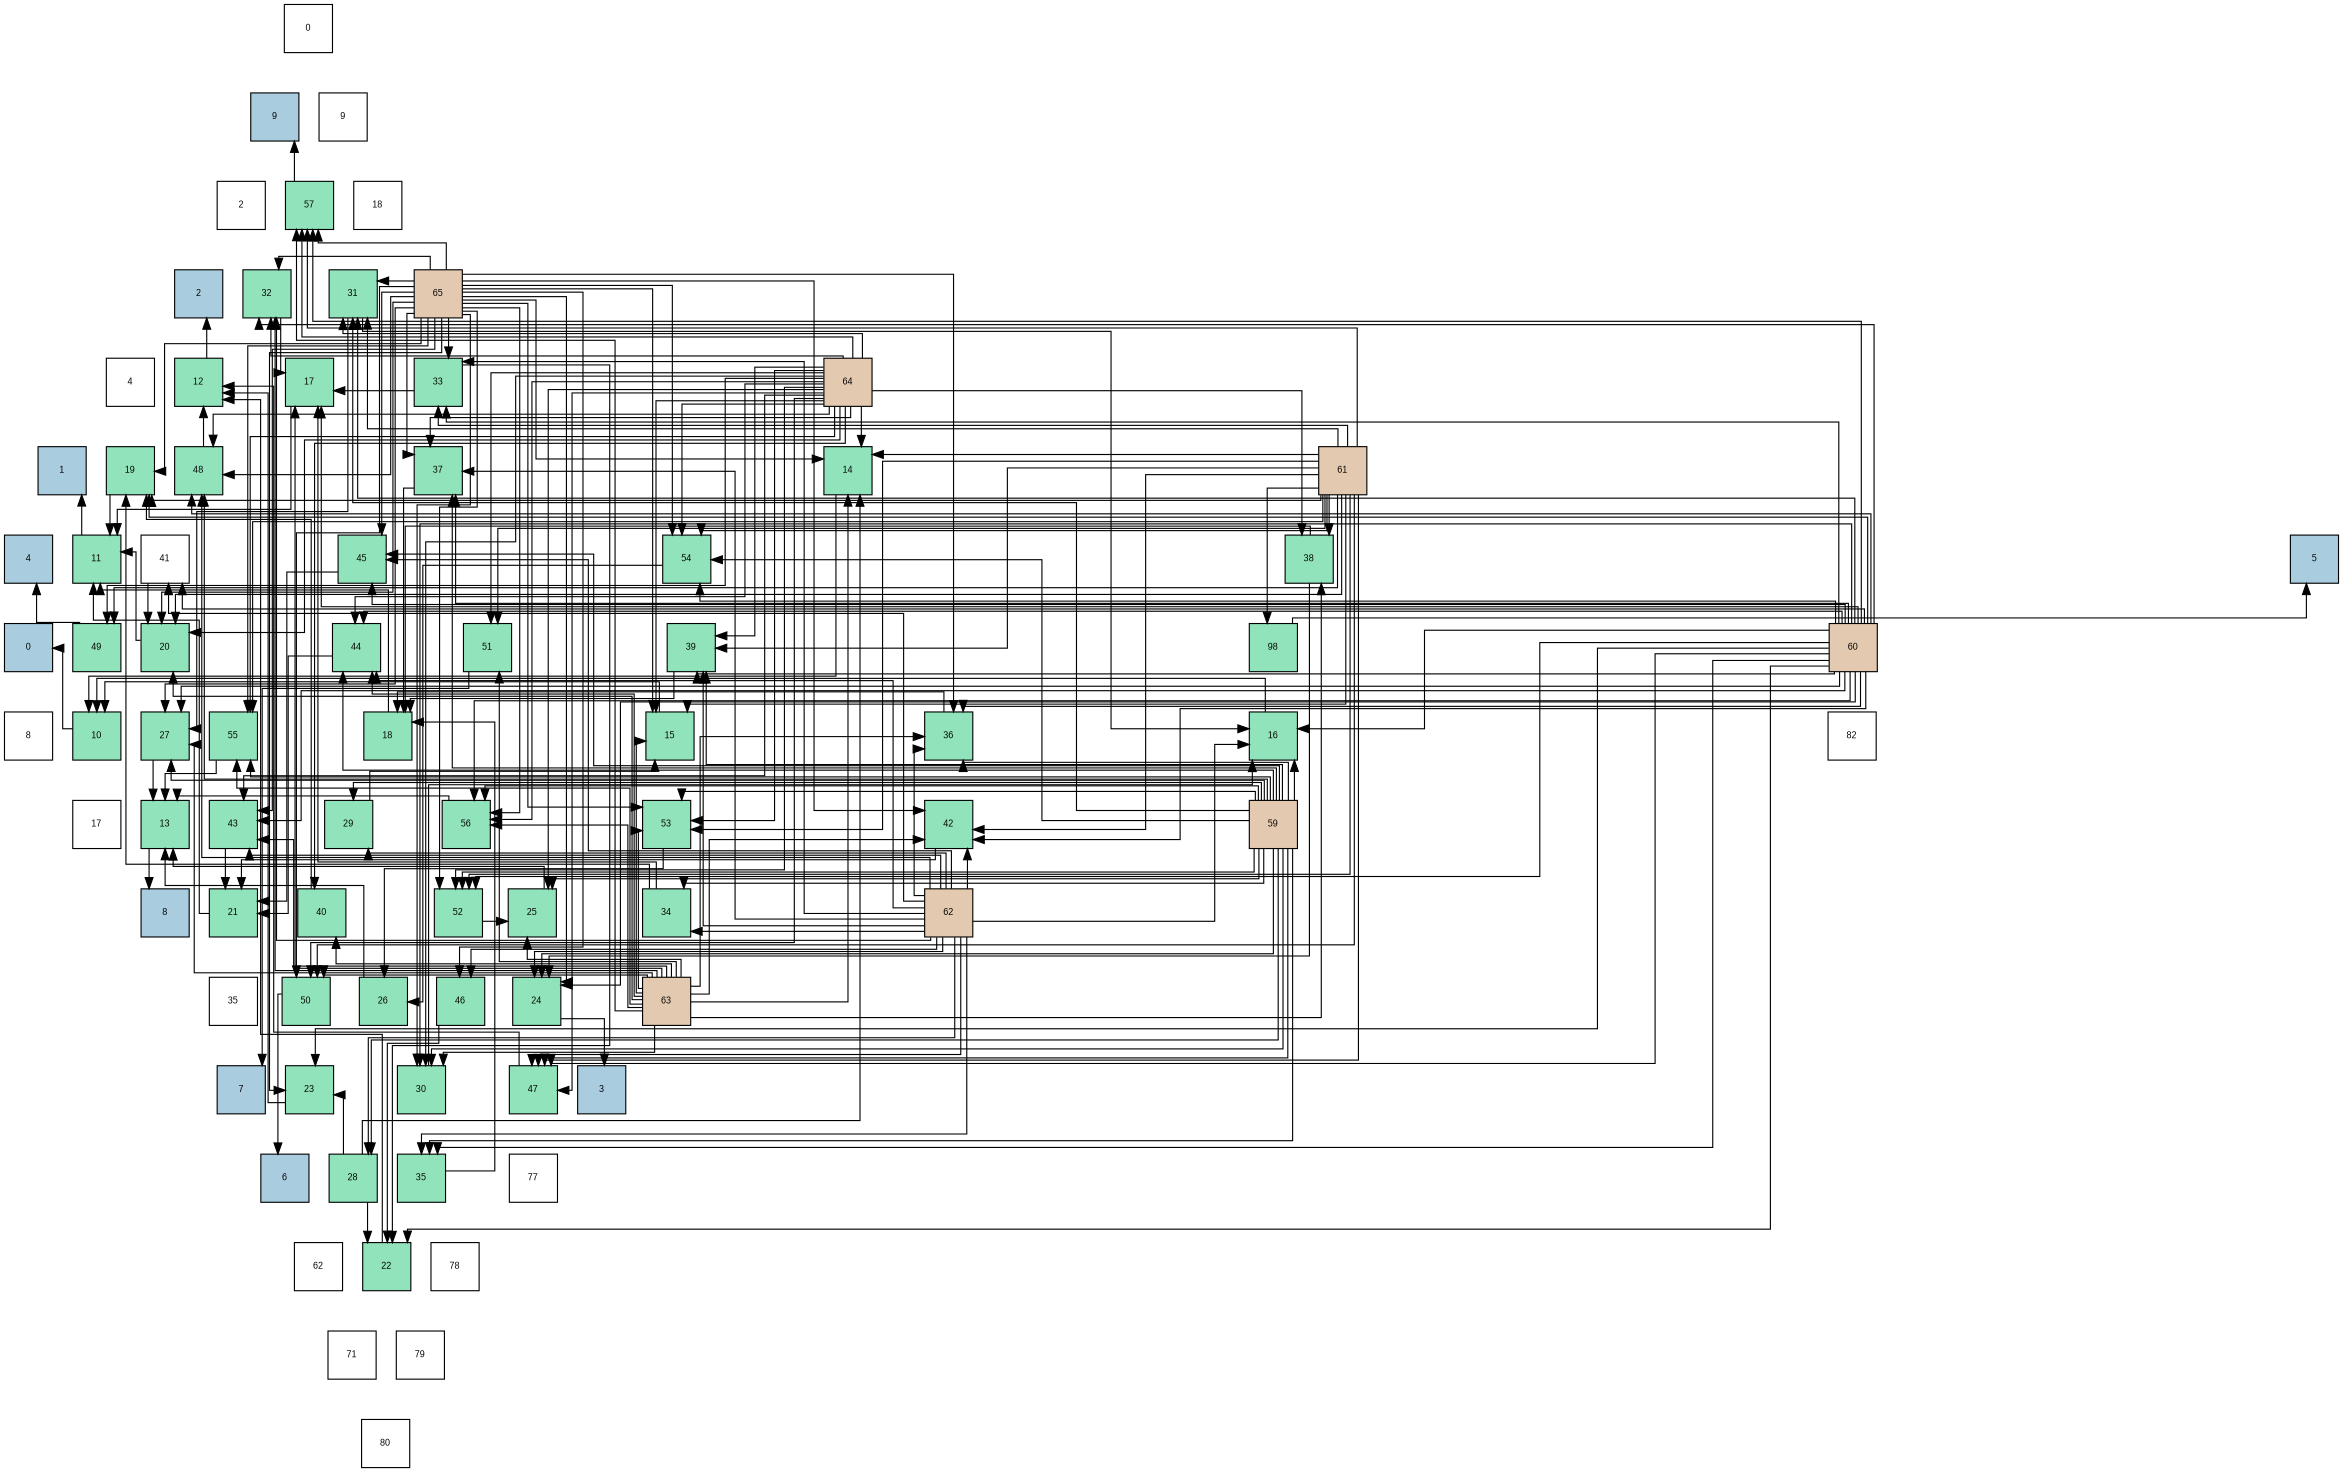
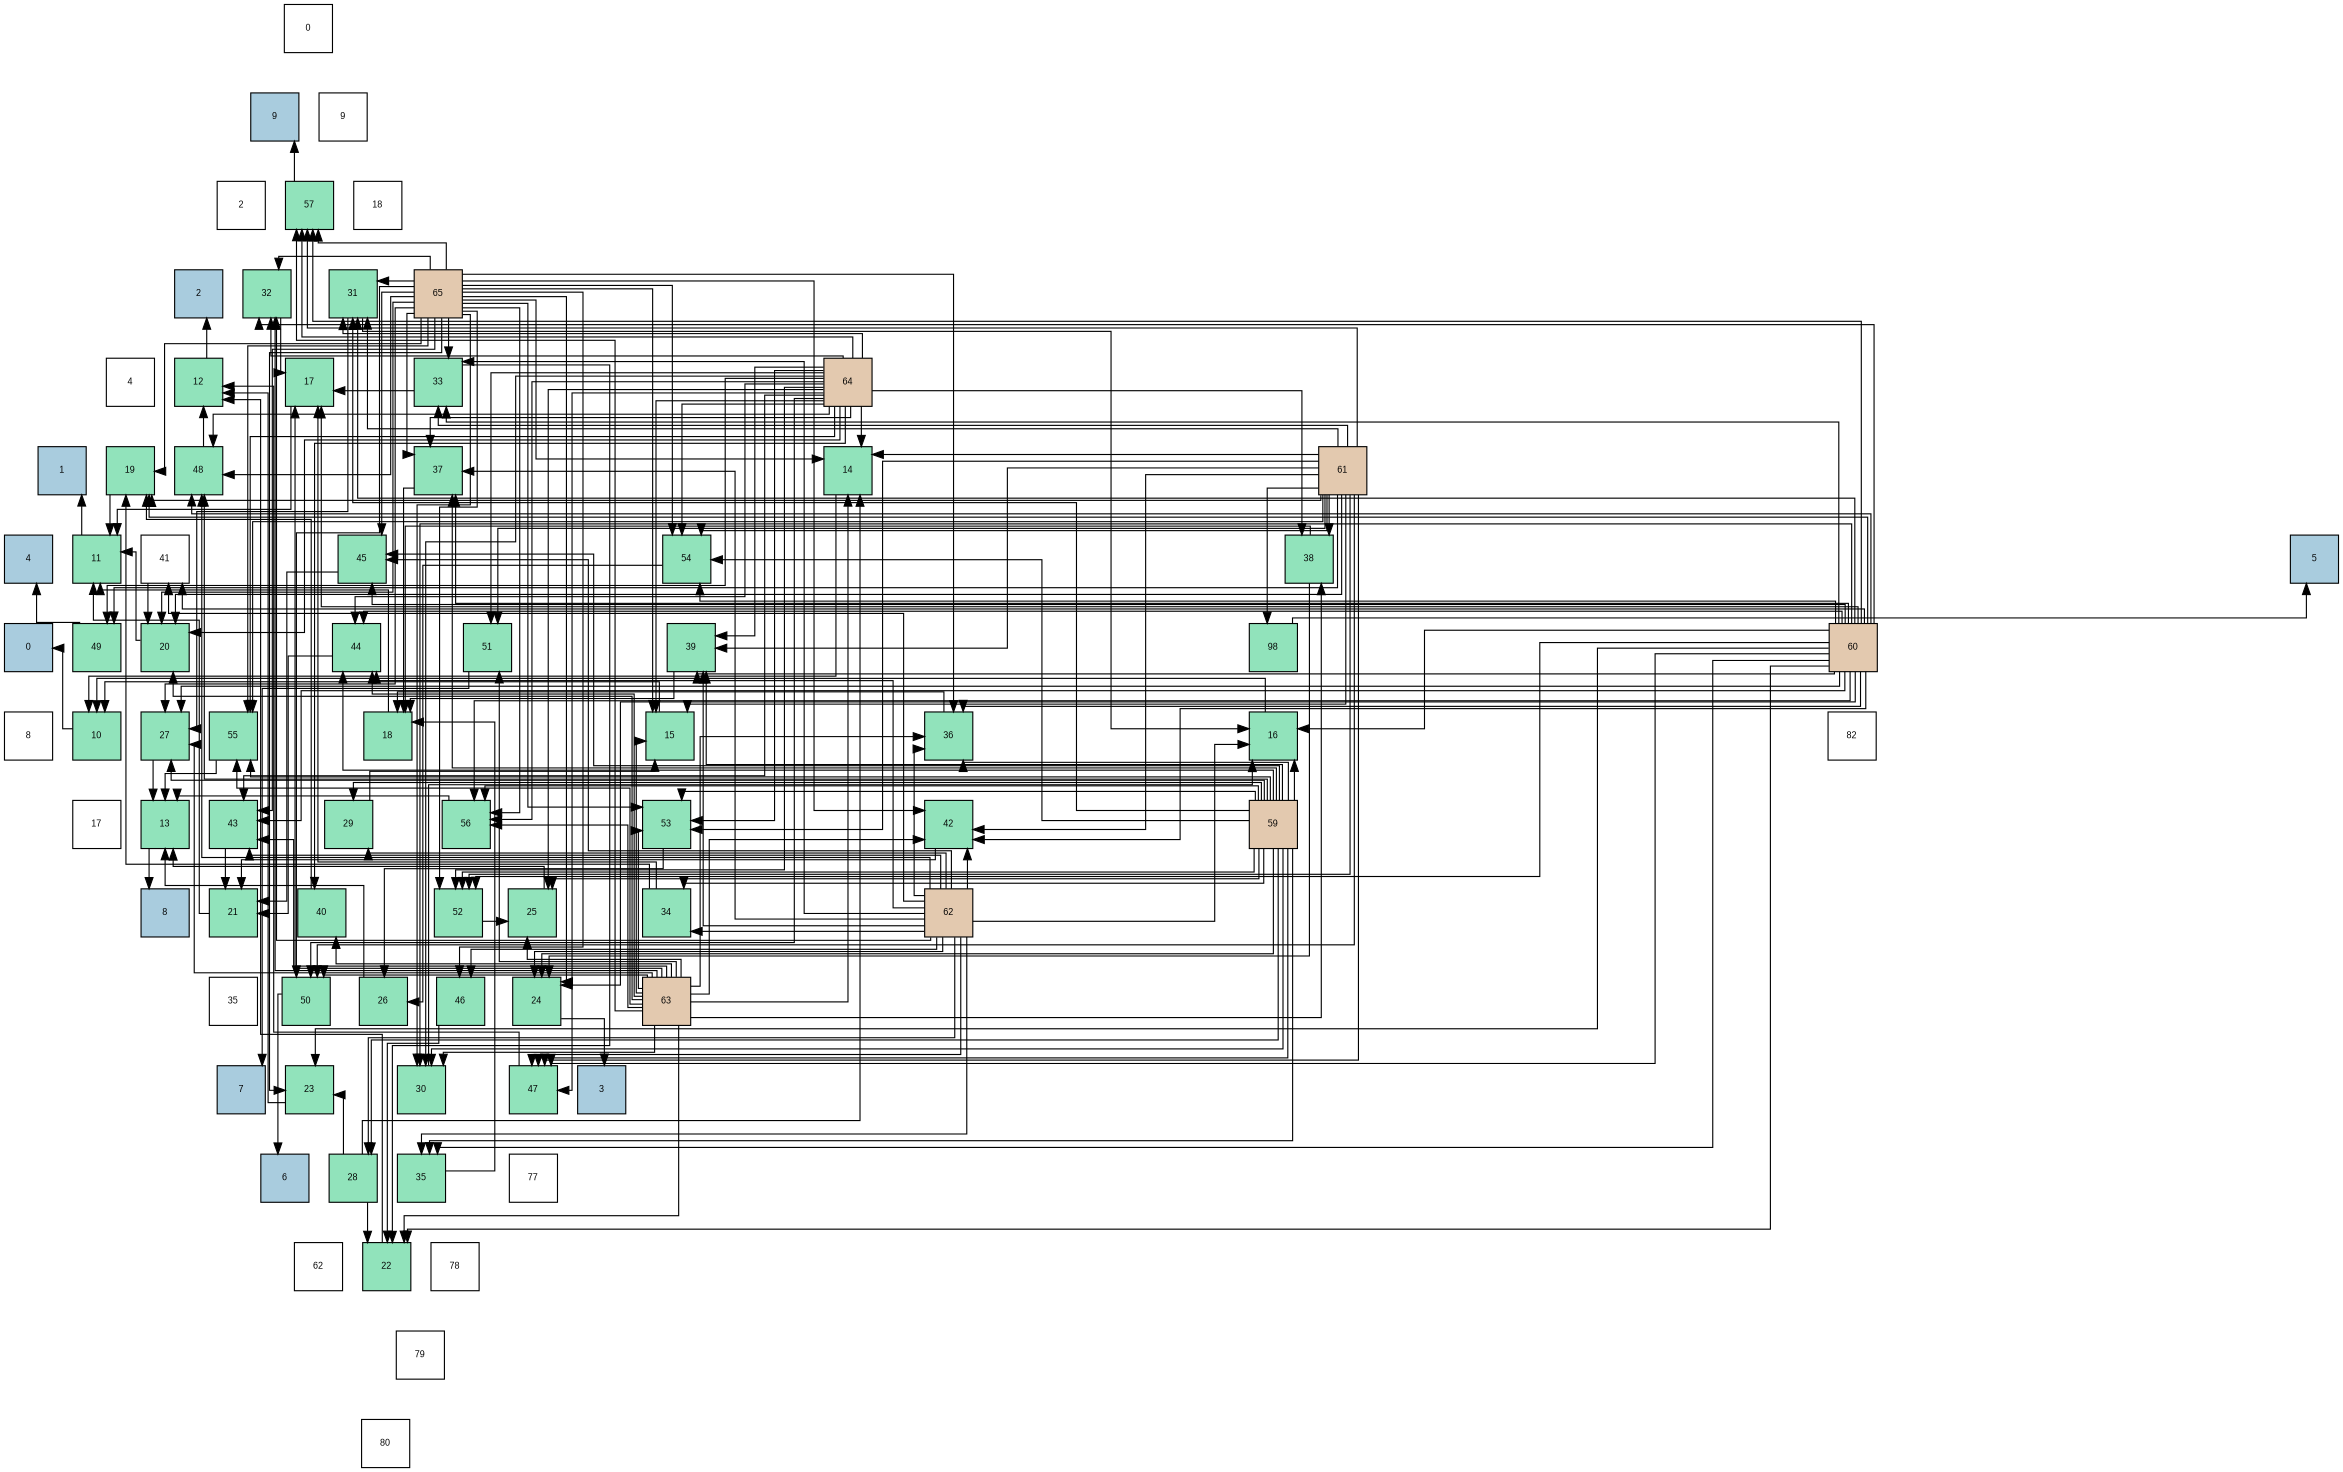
none -> (629, 1216)
(352, 1355) -> none
